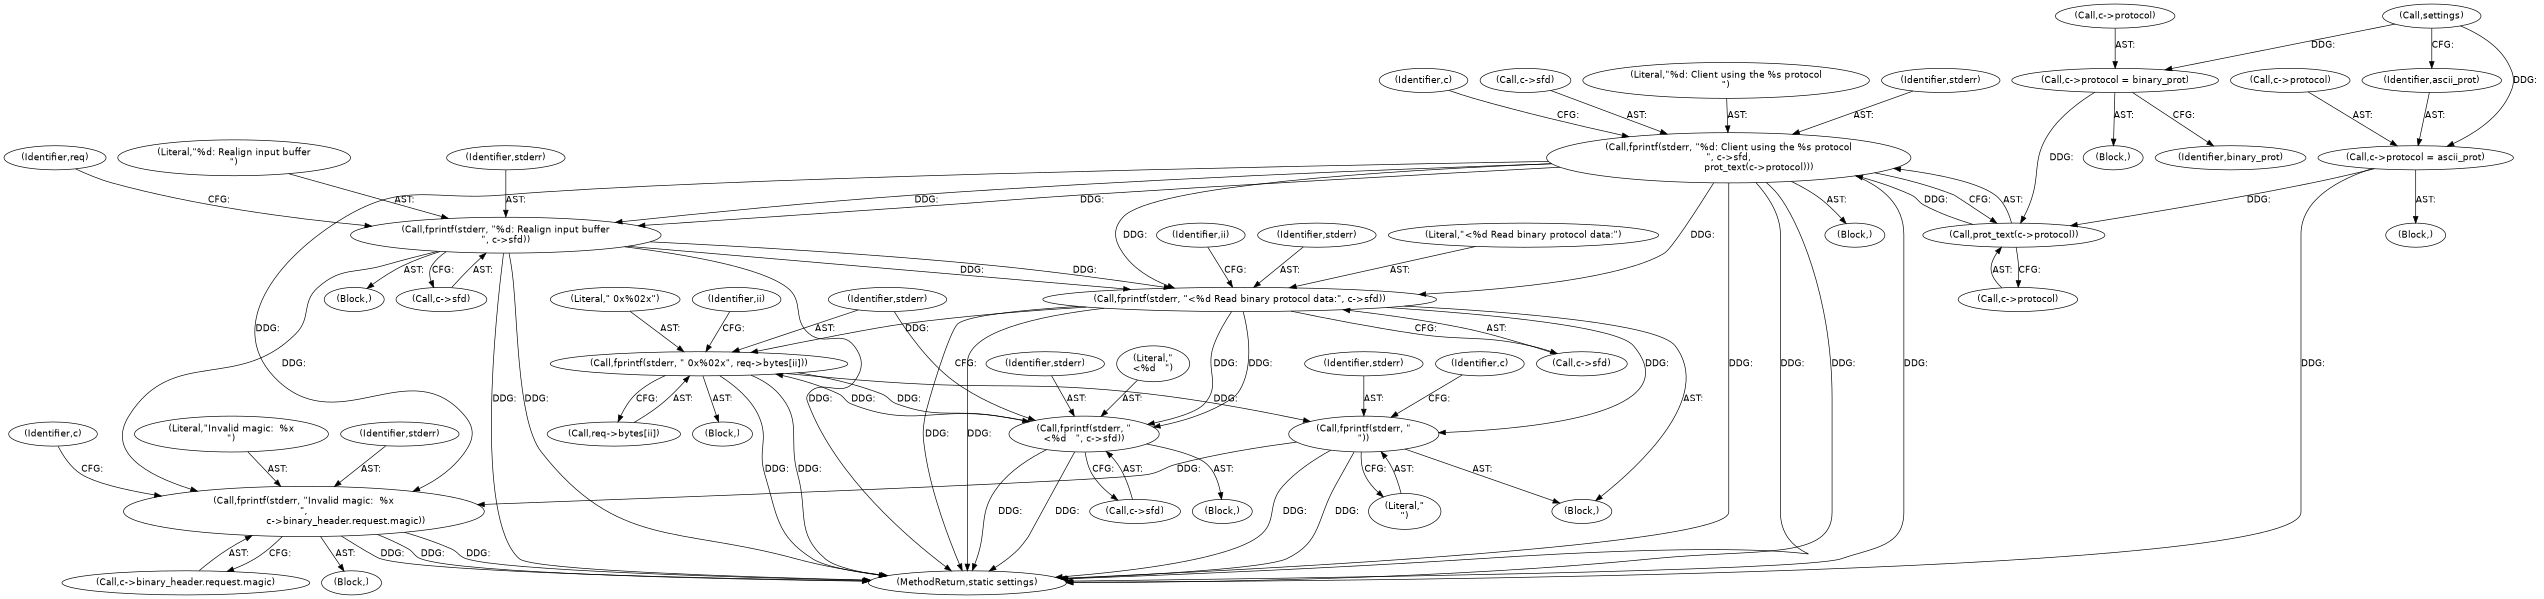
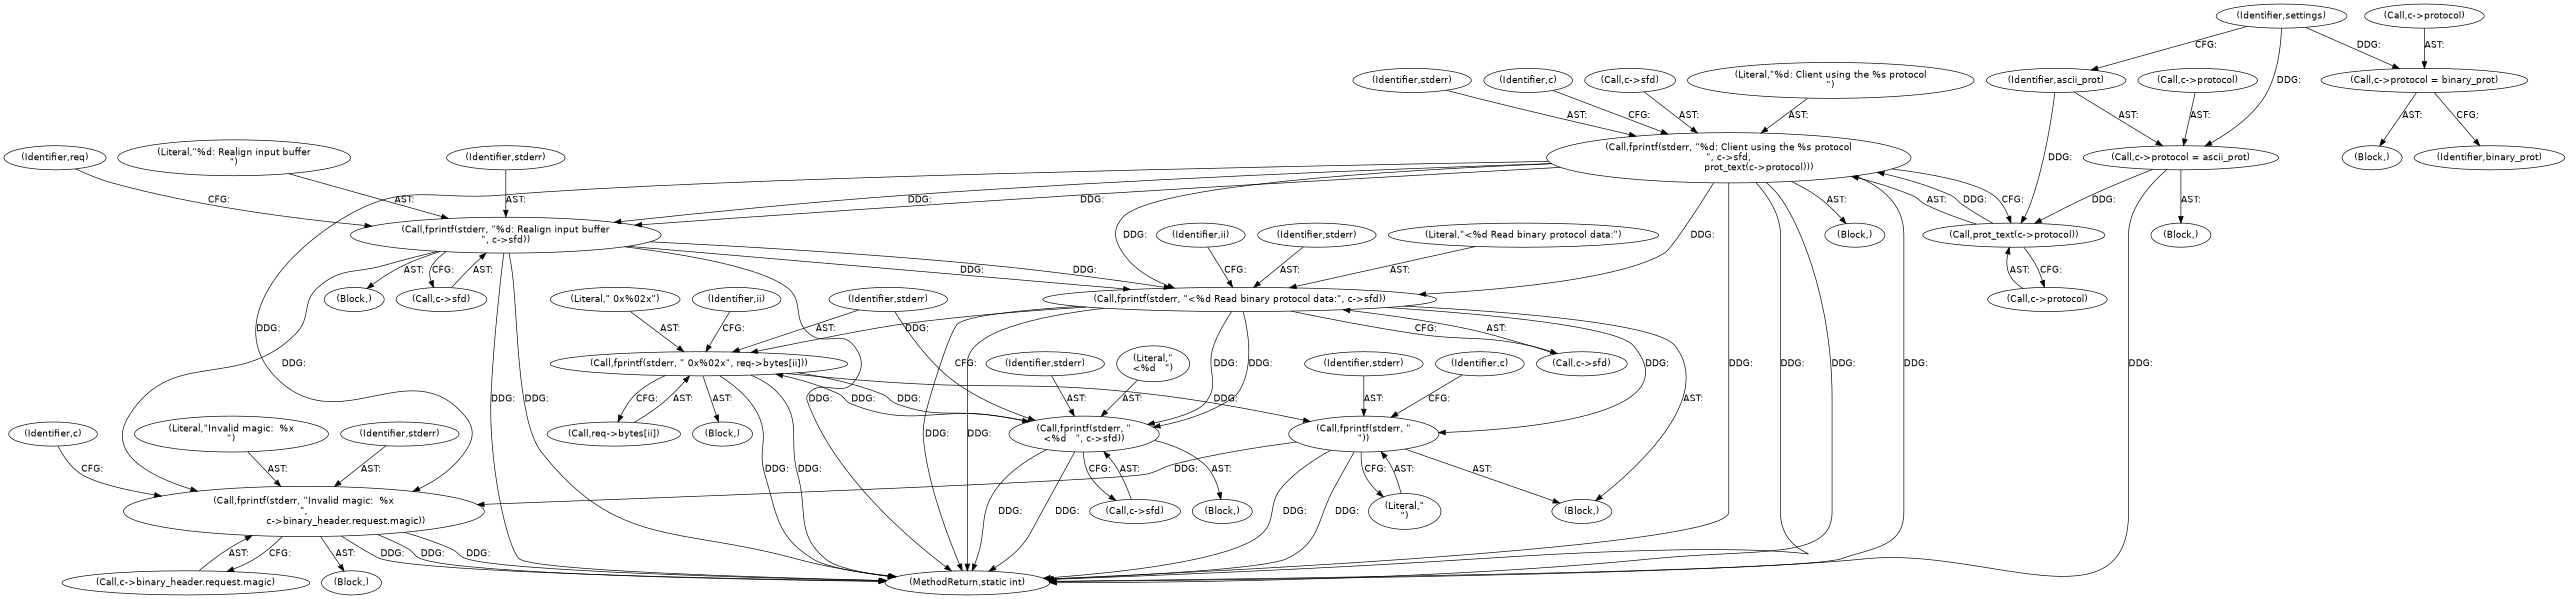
(2432, 16) -> (2282, 16)
(2043, 145) -> (2044, 156)
(967, 583) -> (967, 583)
